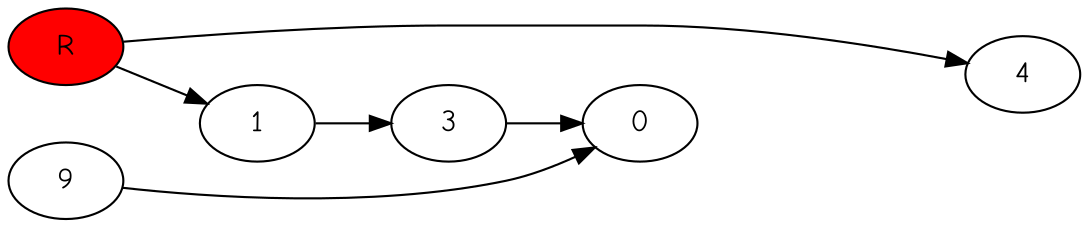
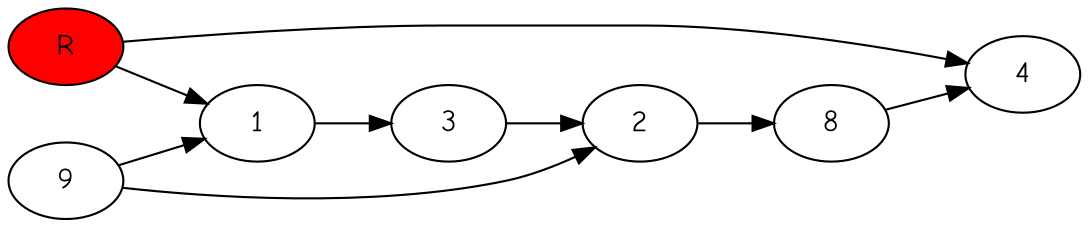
(640, 123) -> (640, 123)
none -> (831, 123)
none -> (152, 155)
